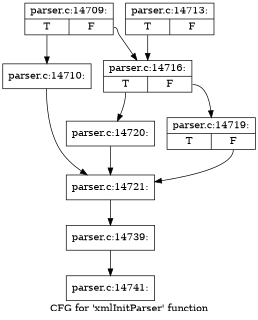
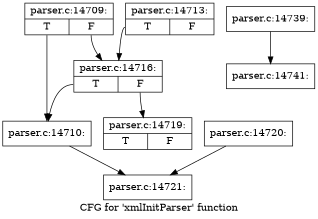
(124, 104) -> (57, 95)
(201, 172) -> none
(110, 209) -> none
